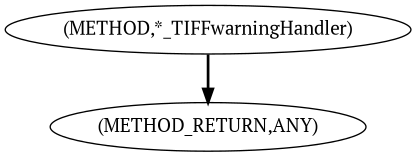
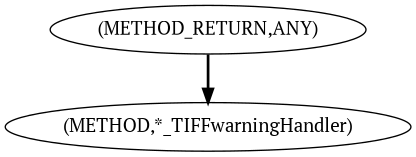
(208, 72) -> (208, 72)
